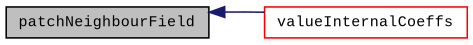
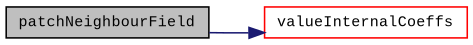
(245, 12) -> (229, 33)
